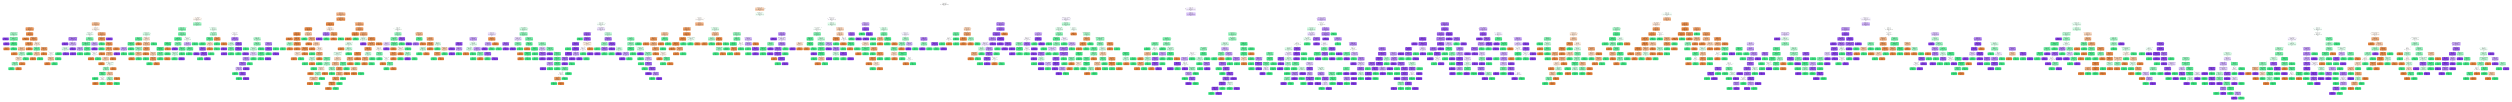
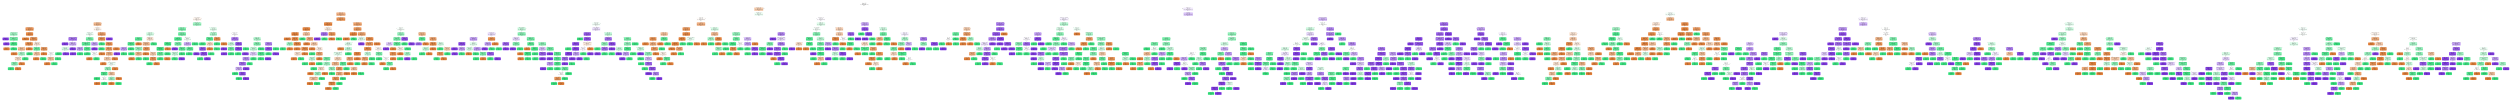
(1263, 74) -> none
